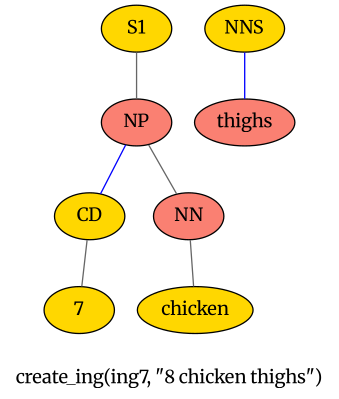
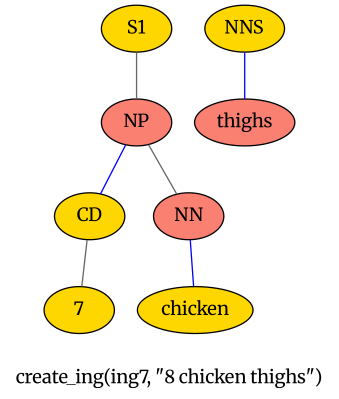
(192, 263) -> (192, 263)
